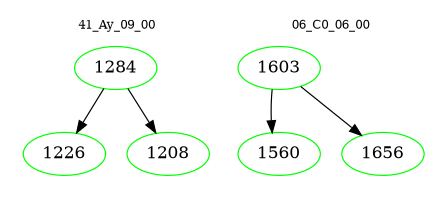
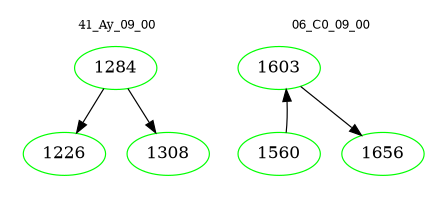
(331, 26) -> (331, 26)
(271, 105) -> (287, 117)
(168, 154) -> (168, 154)
